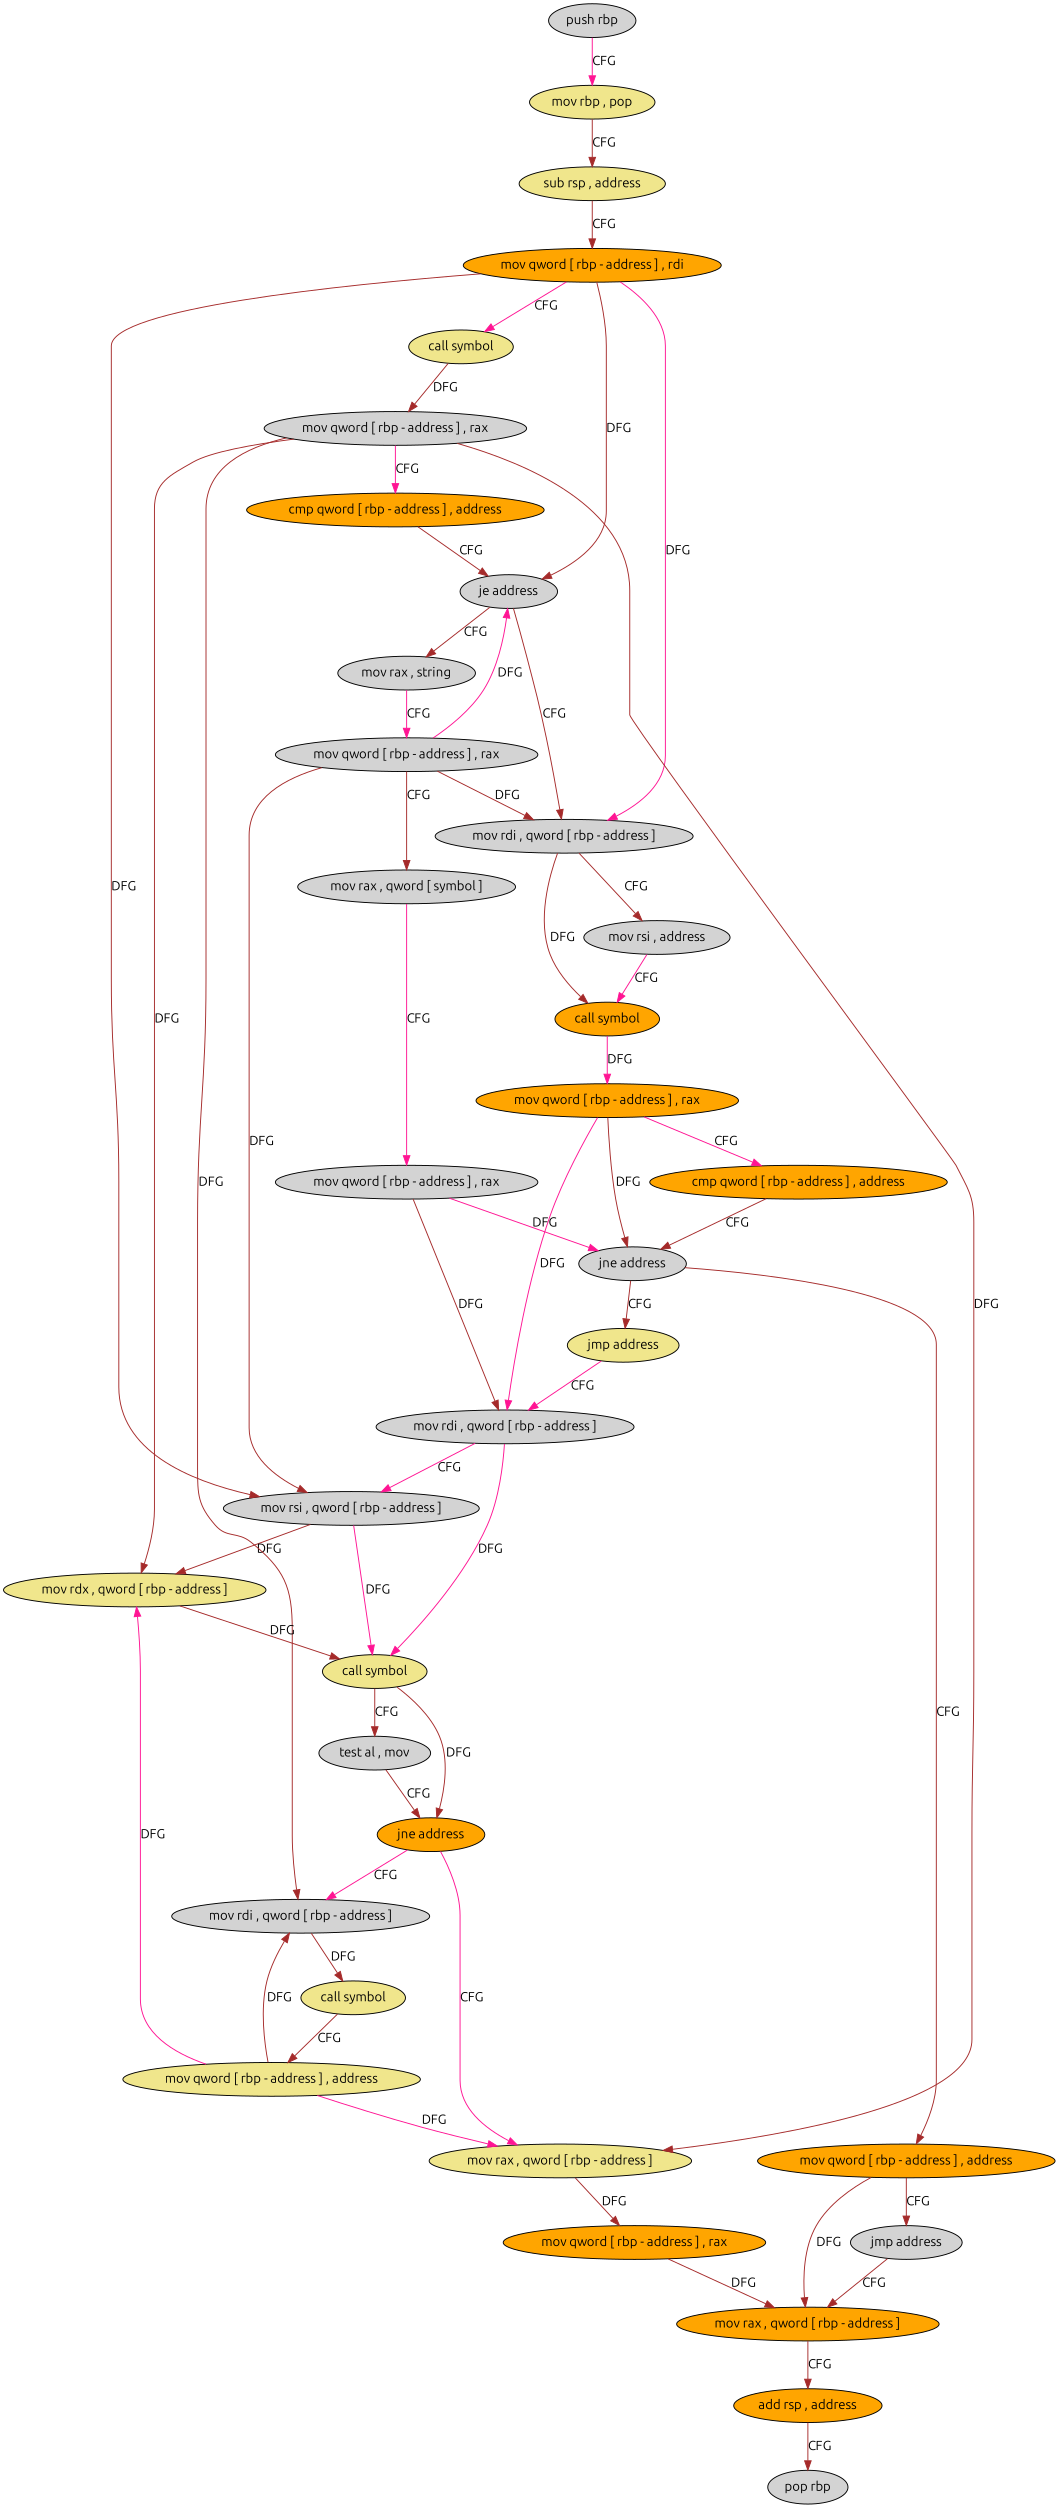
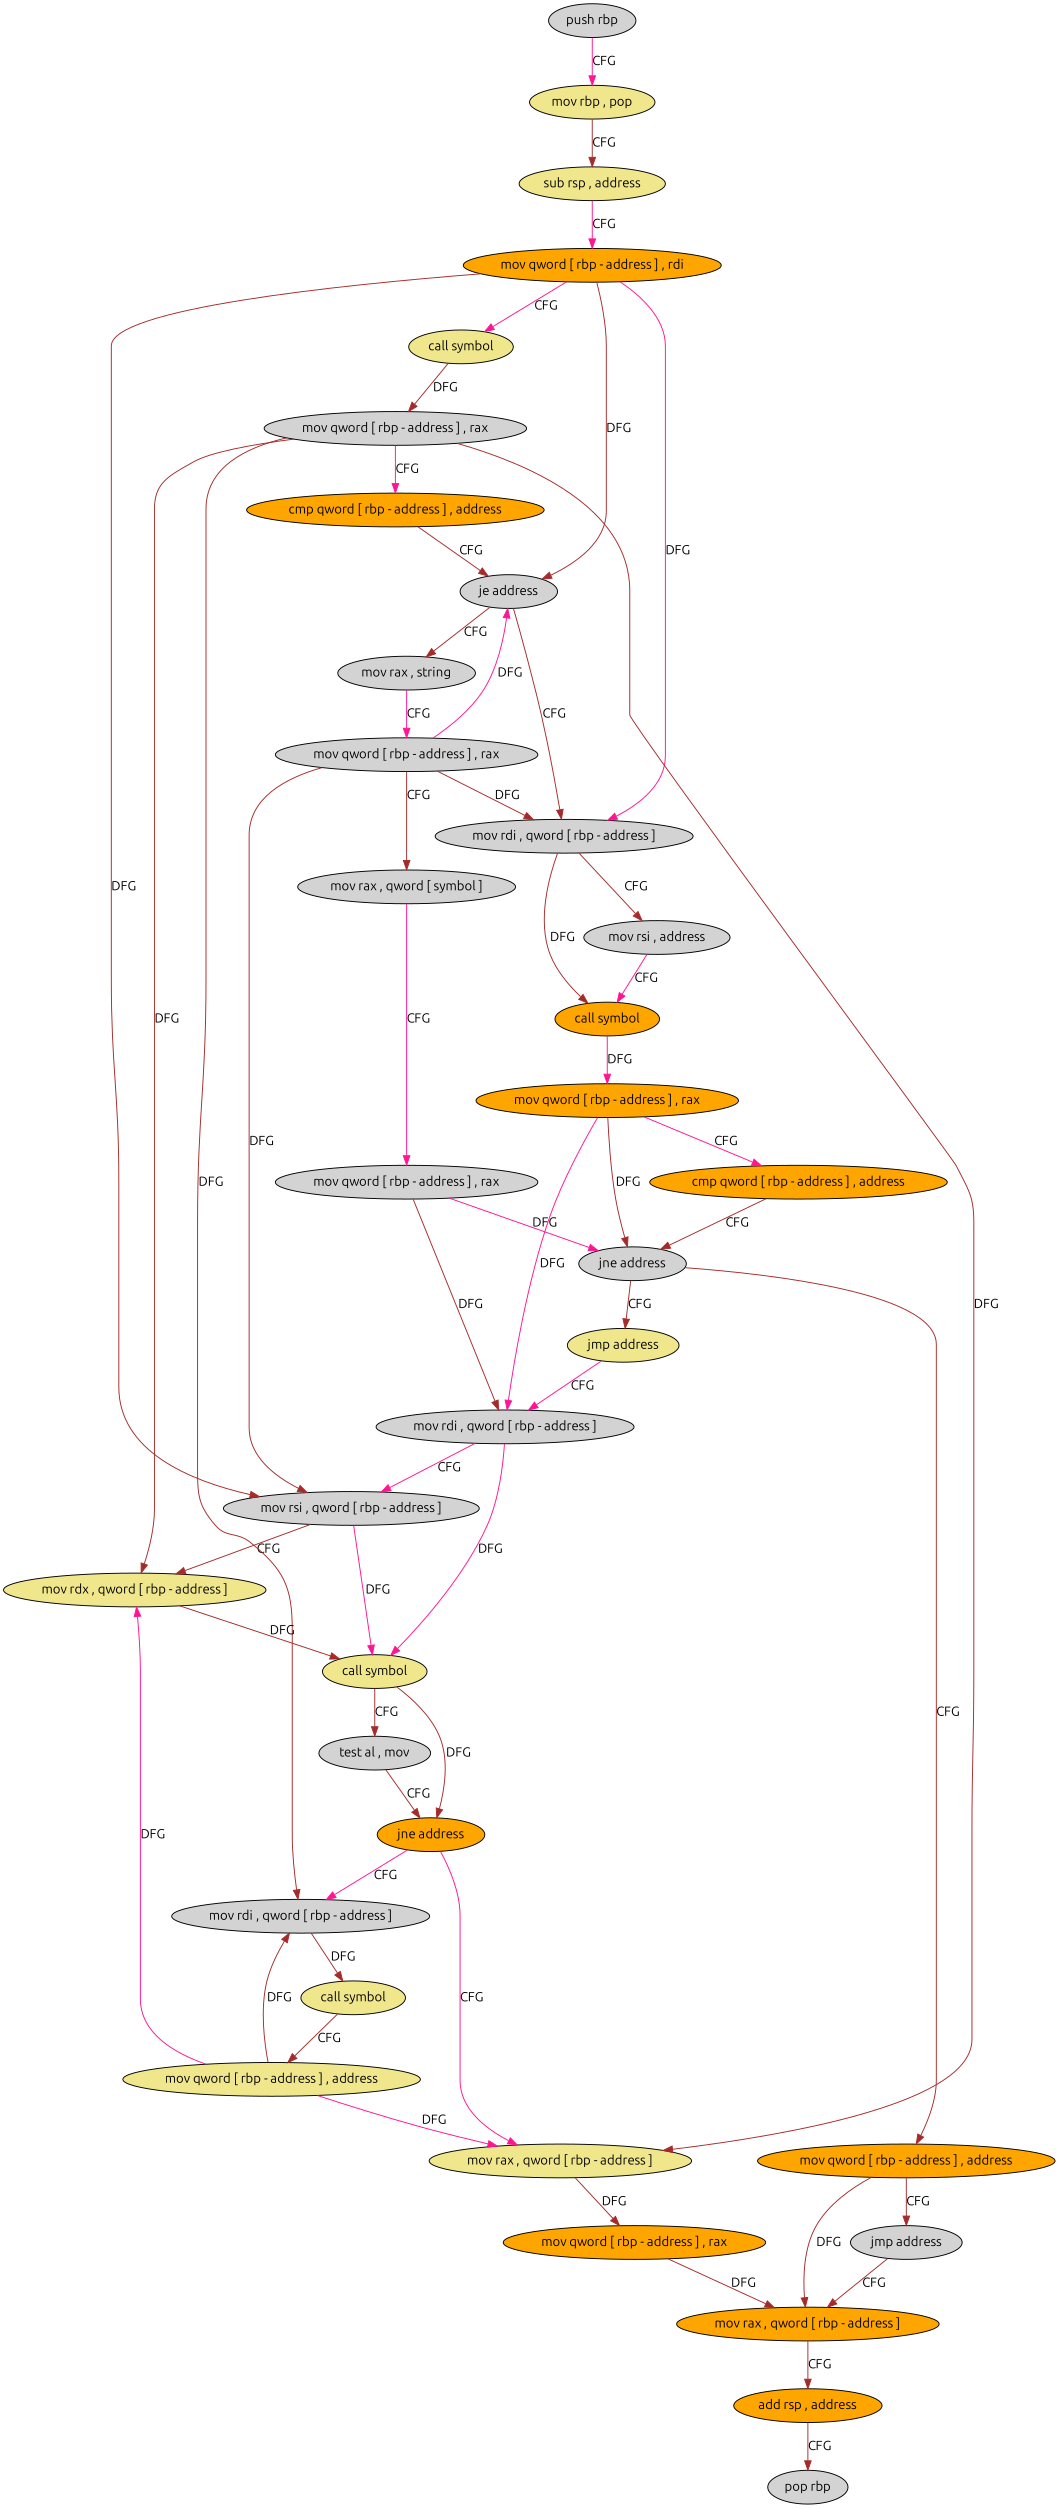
(592, 220) -> (592, 220)
(269, 1549) -> (268, 1549)
